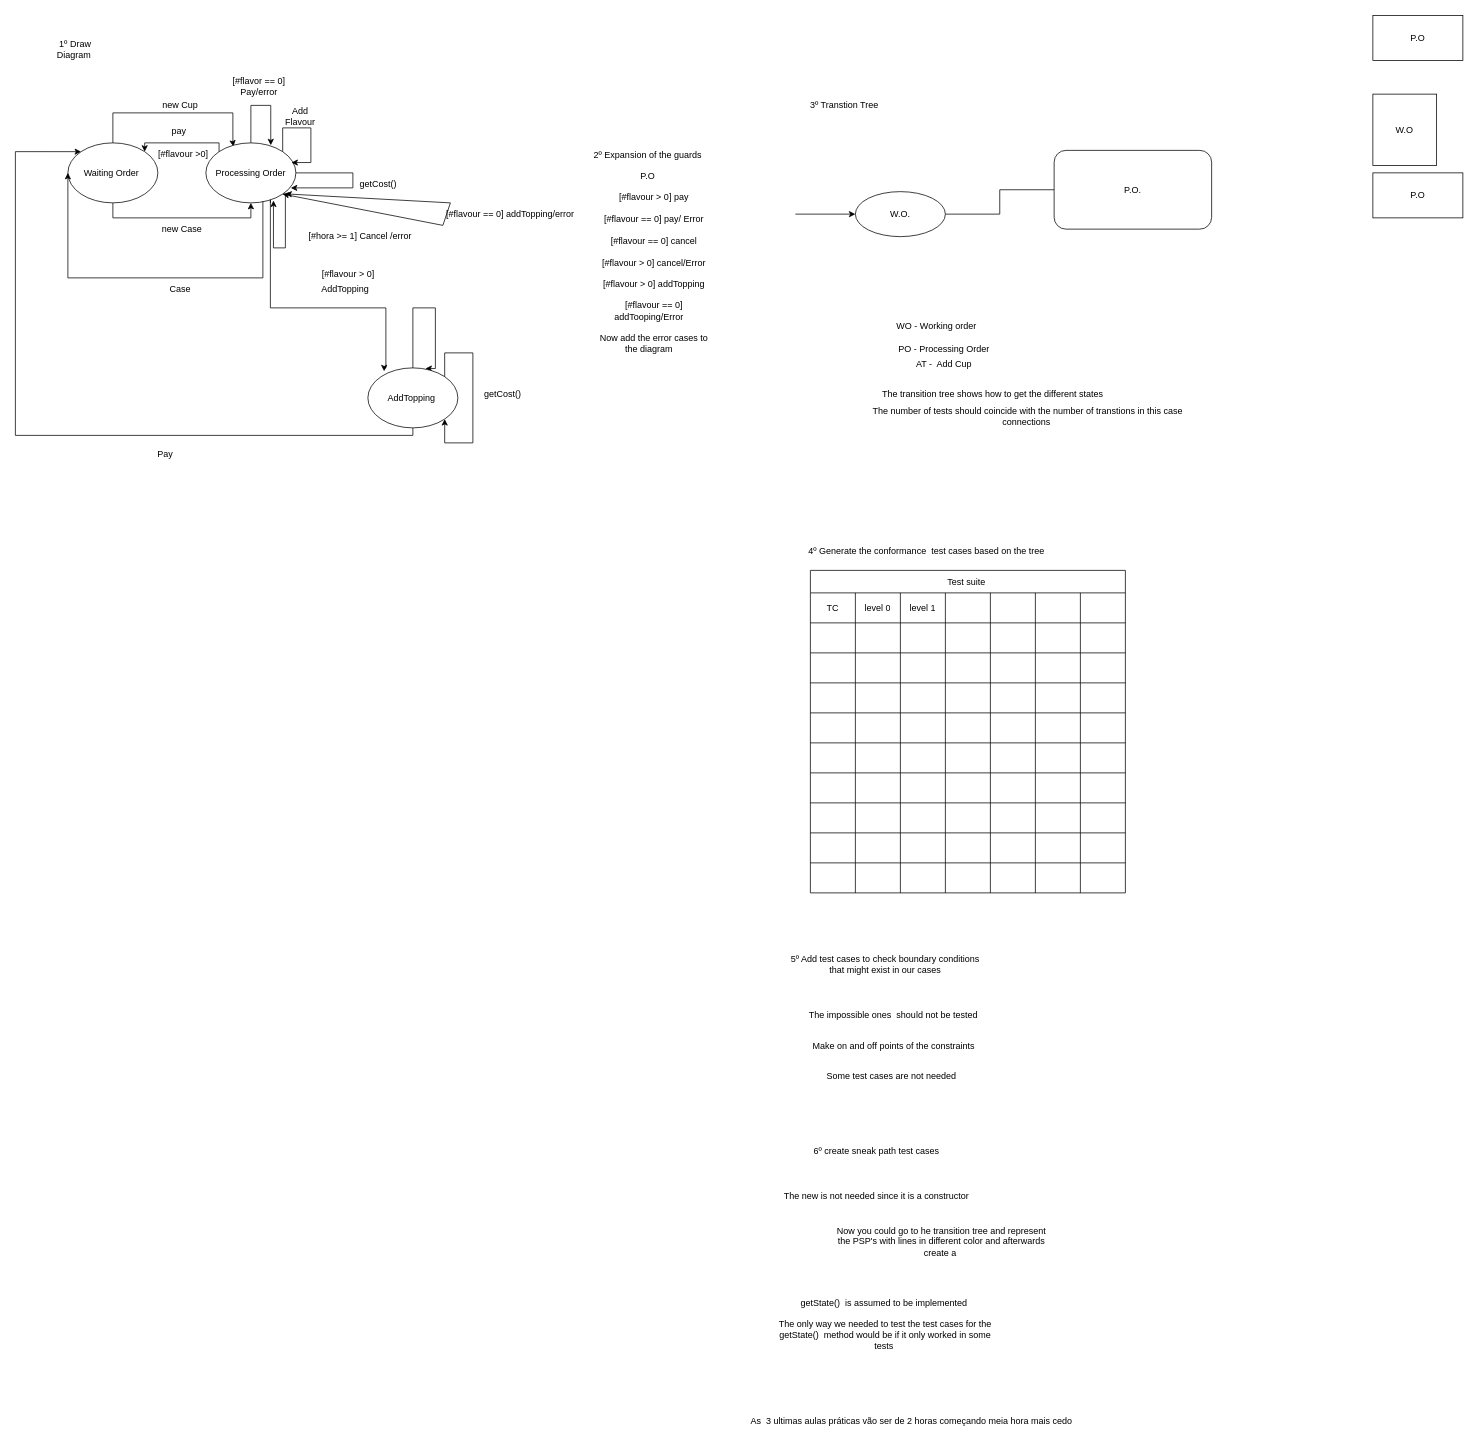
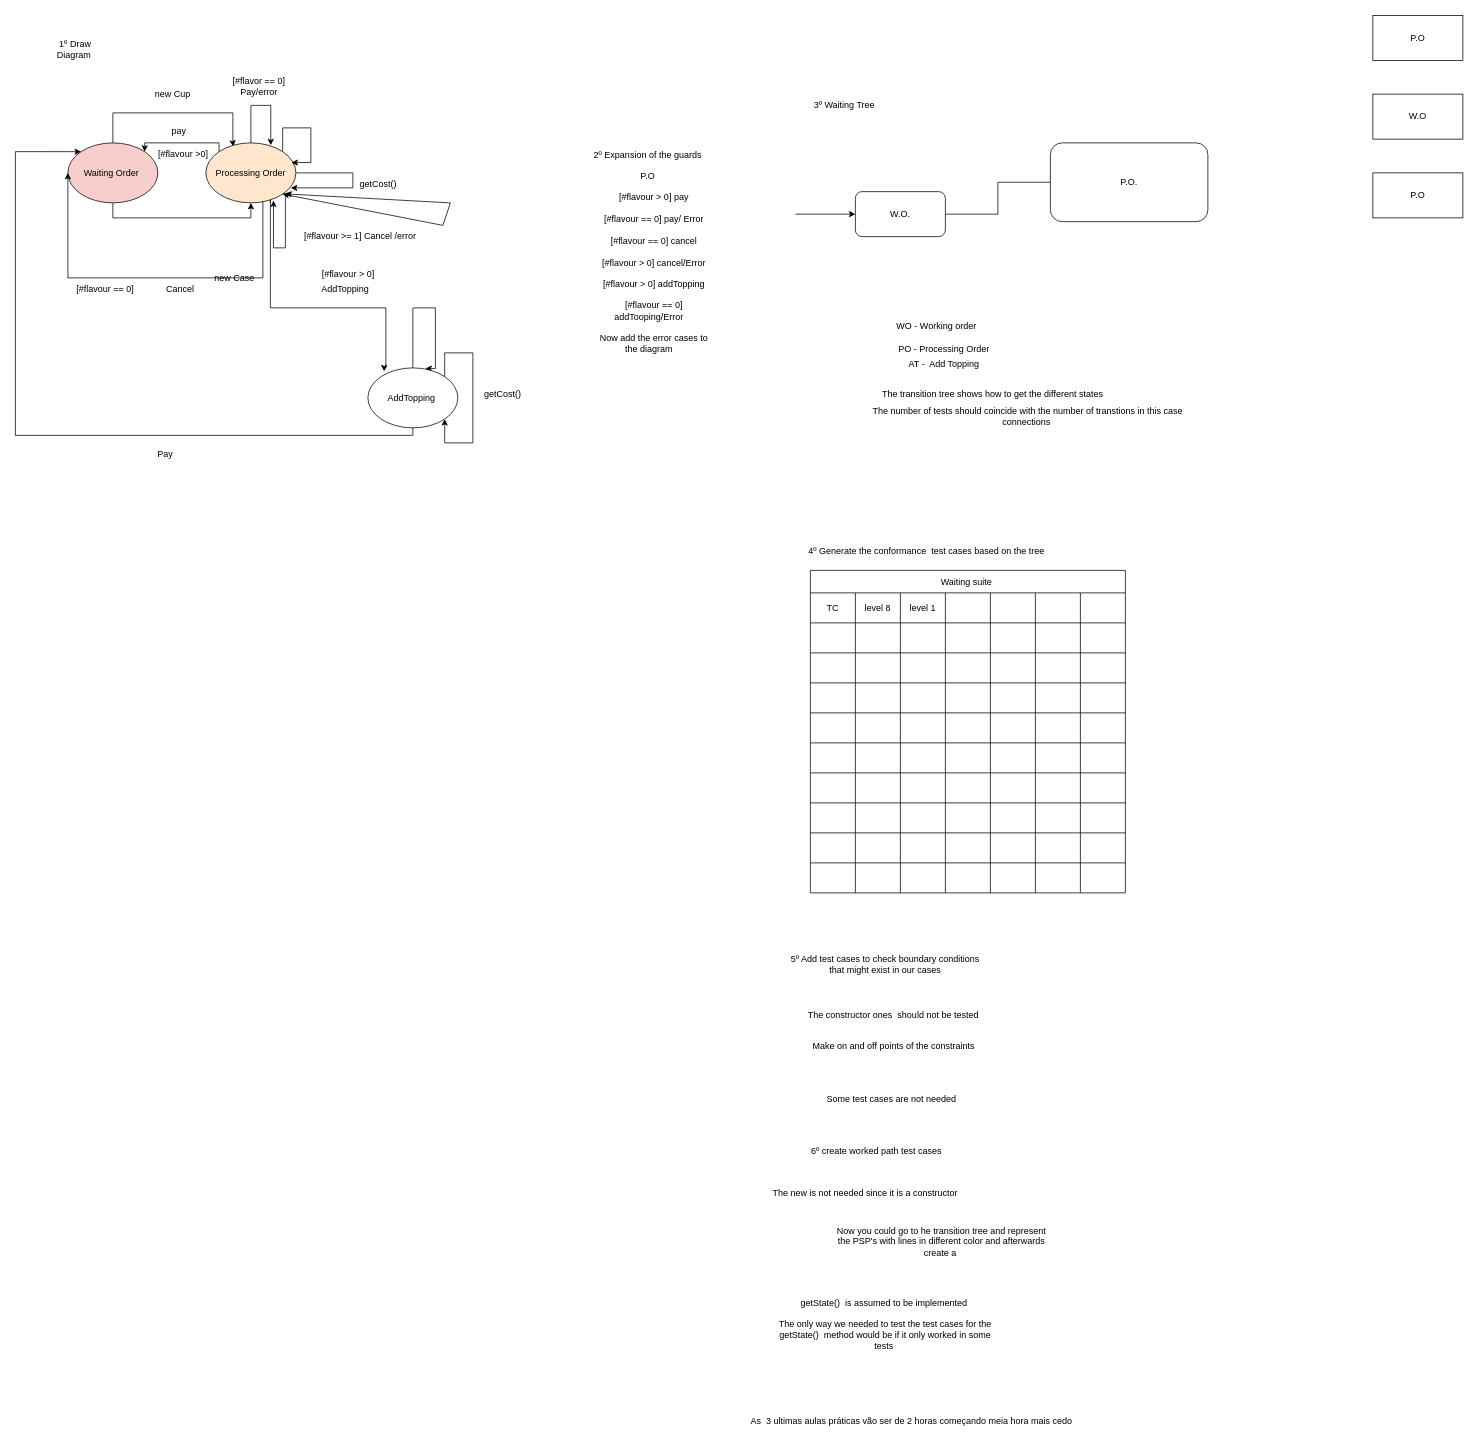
(180, 105) -> (173, 94)
(845, 105) -> (845, 105)
(300, 117) -> none
(1405, 130) -> (1418, 117)
(113, 173) -> (113, 173)
(251, 173) -> (251, 173)
(1133, 190) -> (1129, 182)
(510, 214) -> none
(900, 214) -> (900, 214)
(183, 229) -> (236, 278)
(360, 237) -> (360, 237)
none -> (105, 289)
(180, 289) -> (180, 289)
(945, 364) -> (945, 364)
(968, 582) -> (968, 582)
(878, 608) -> (878, 608)
(895, 1009) -> (895, 1009)
(893, 1077) -> (893, 1099)
(878, 1152) -> (878, 1152)
(878, 1197) -> (867, 1193)
